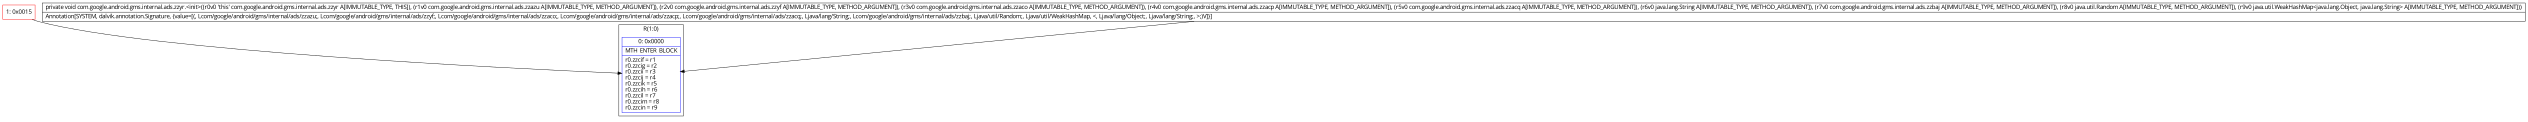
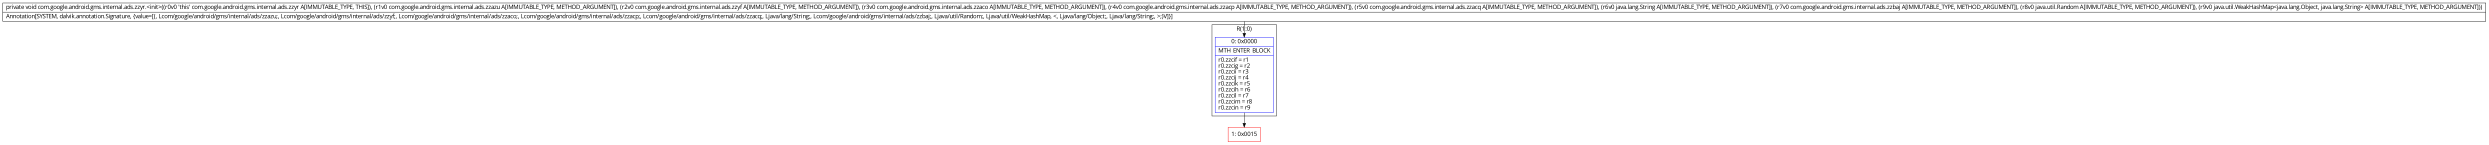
(324, 56) -> (1244, 118)
